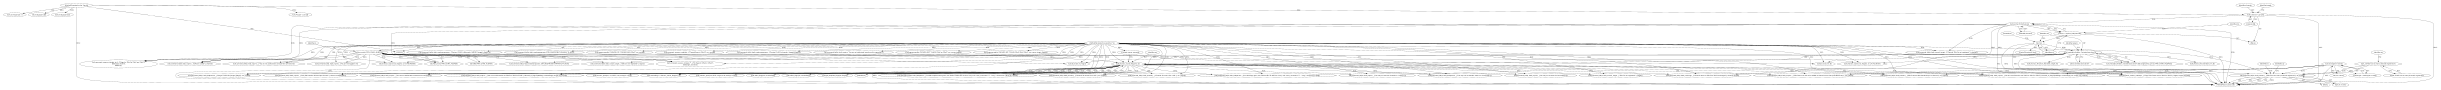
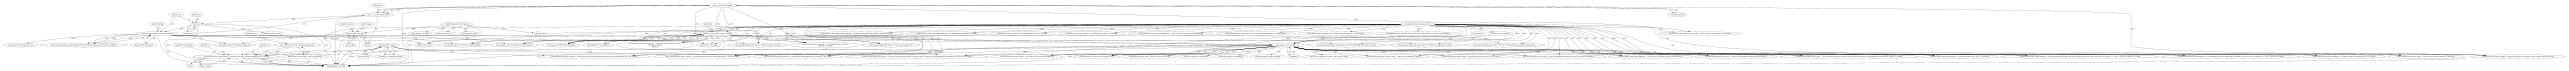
(62, 15) -> none
(2139, 19) -> (286, 38)
none -> (184, 45)
